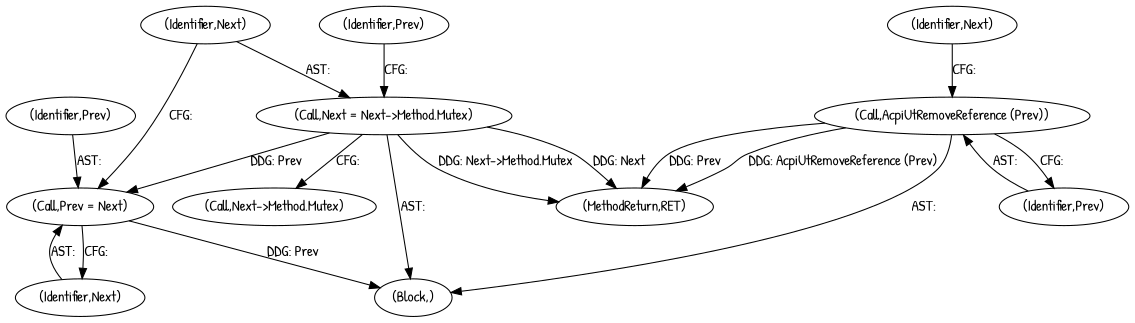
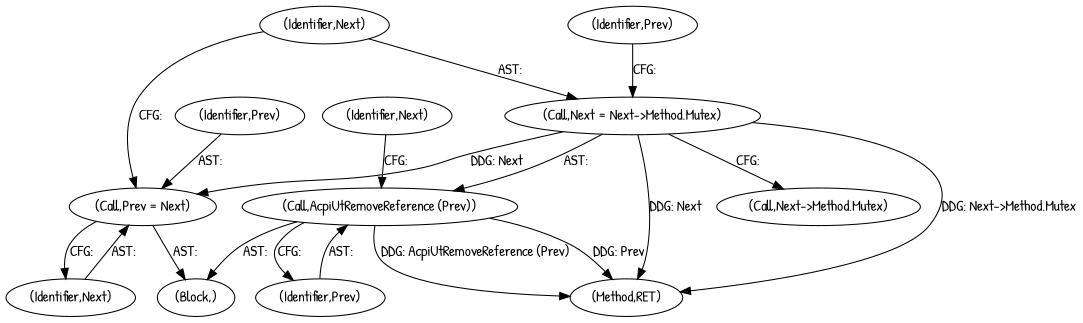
(276, 161) -> (497, 161)
(398, 201) -> (535, 166)
(635, 207) -> (626, 298)
(293, 252) -> (187, 252)
